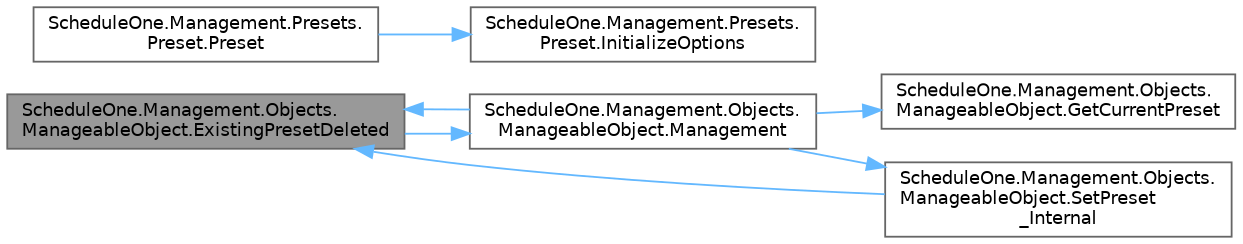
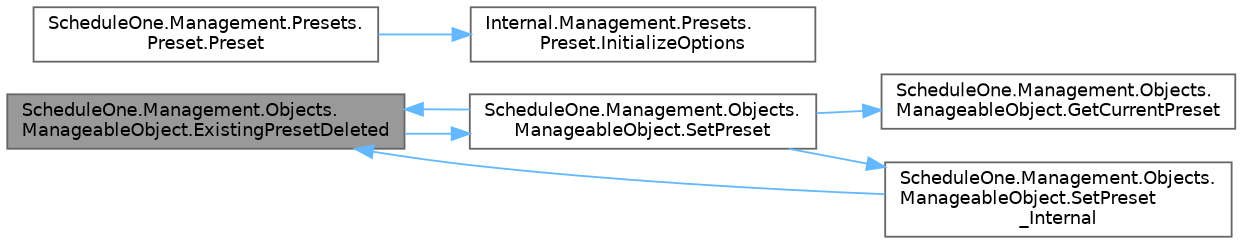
(643, 34) -> (643, 34)
(643, 122) -> (643, 122)
